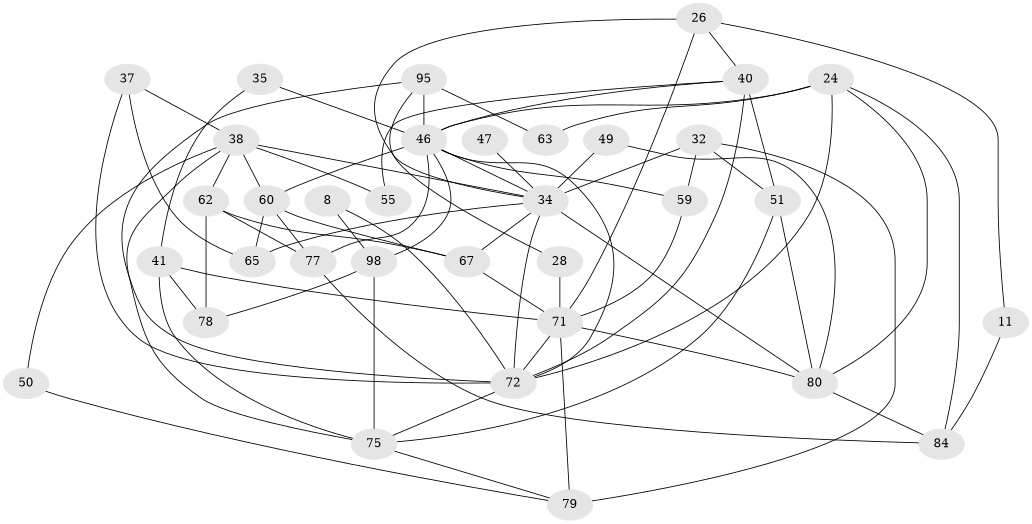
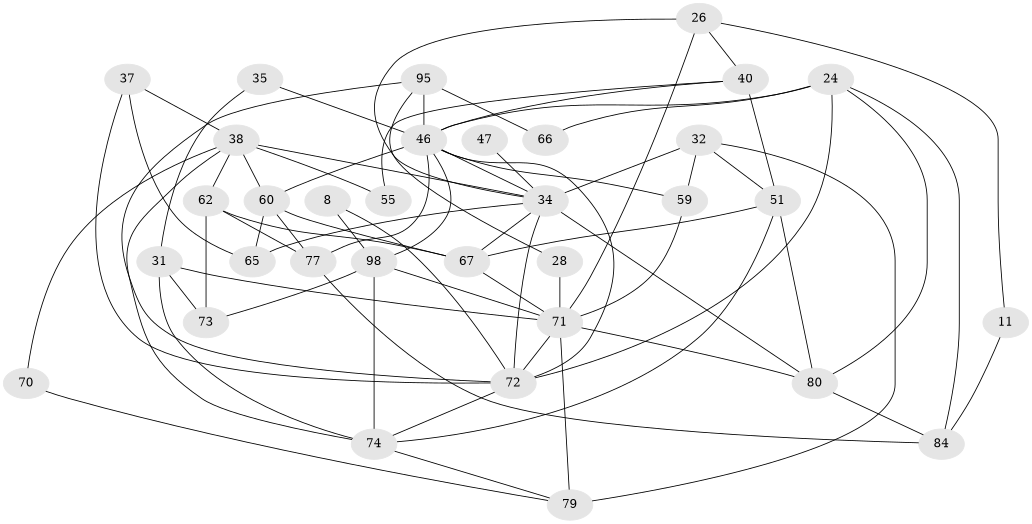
(546, 140) -> (546, 140)
(606, 140) -> none
none -> (622, 231)
(160, 262) -> (160, 262)
(685, 270) -> none
none -> (467, 292)
(206, 323) -> (206, 323)
(26, 383) -> (26, 383)
(374, 444) -> (374, 444)
